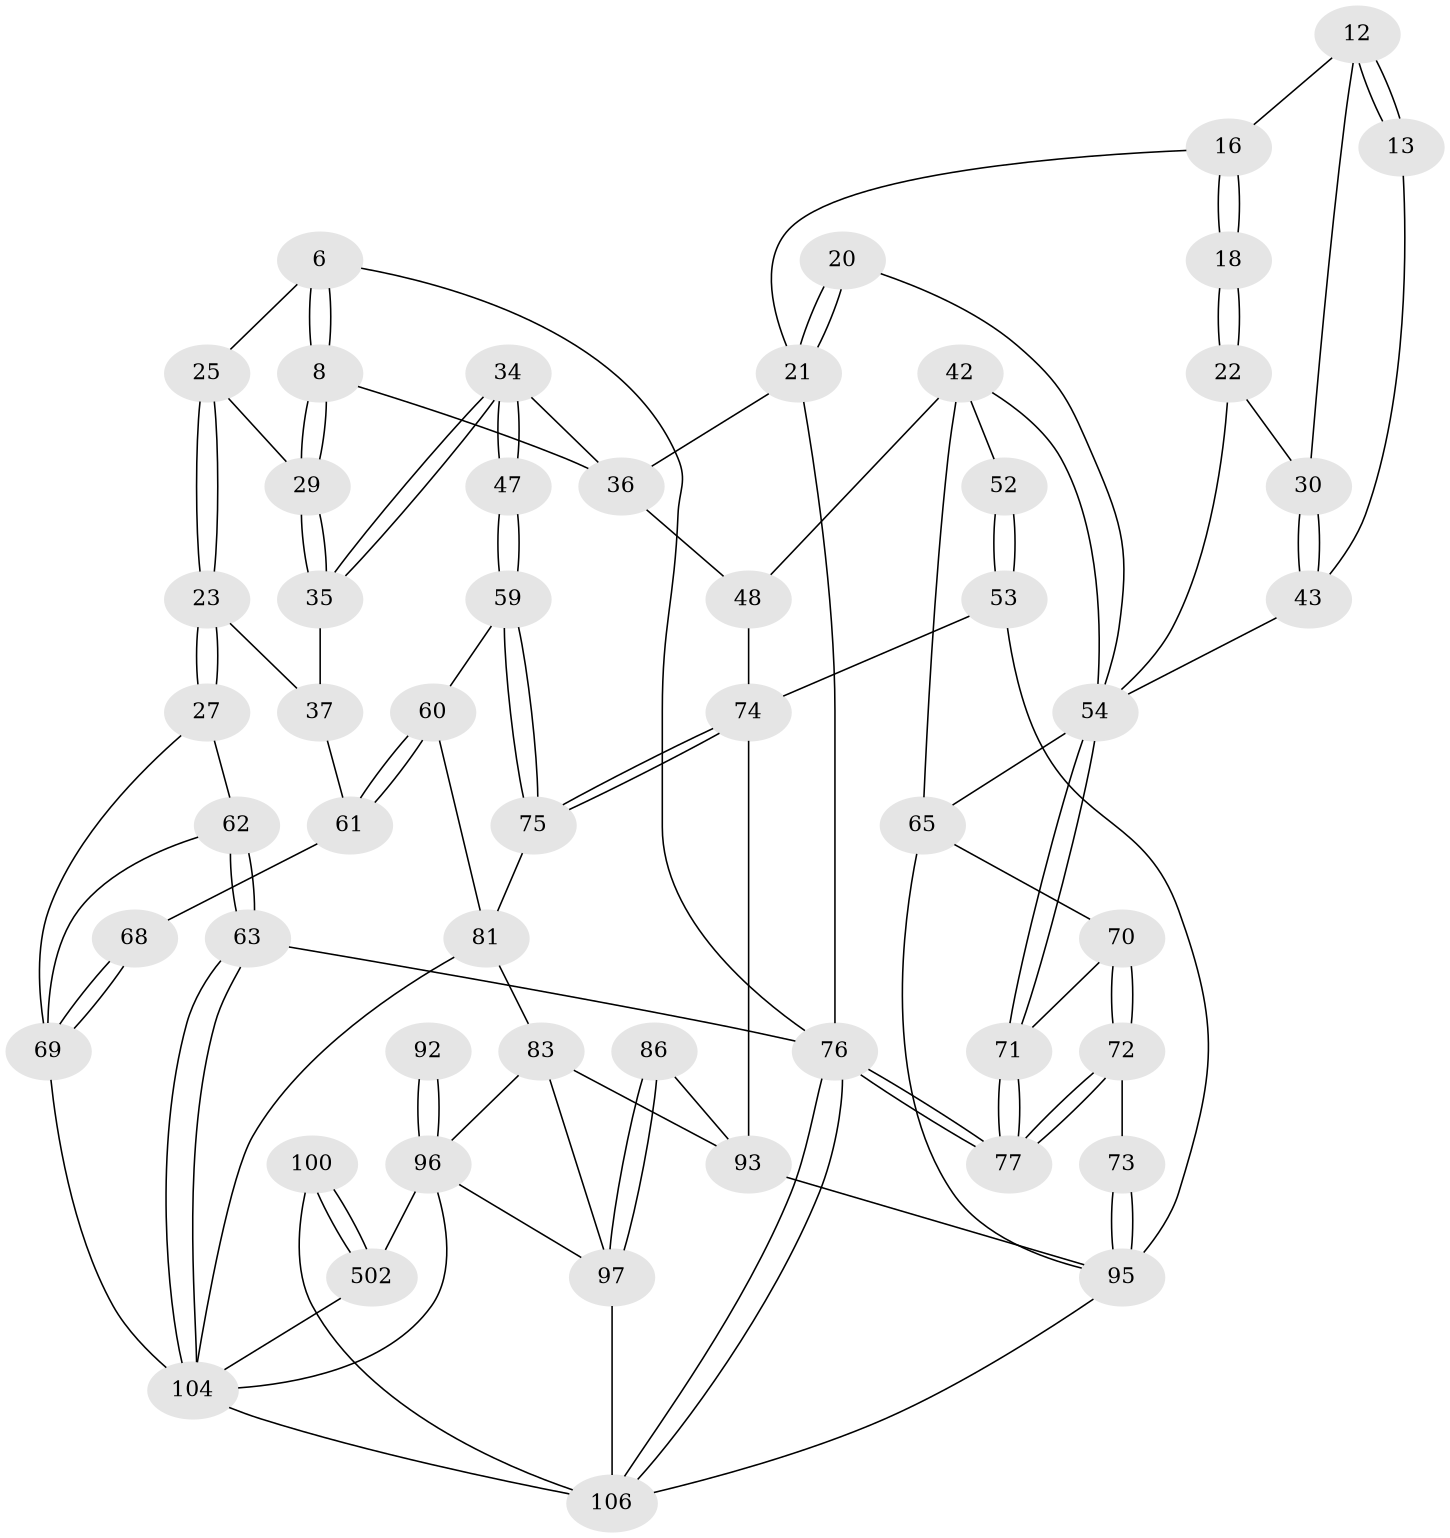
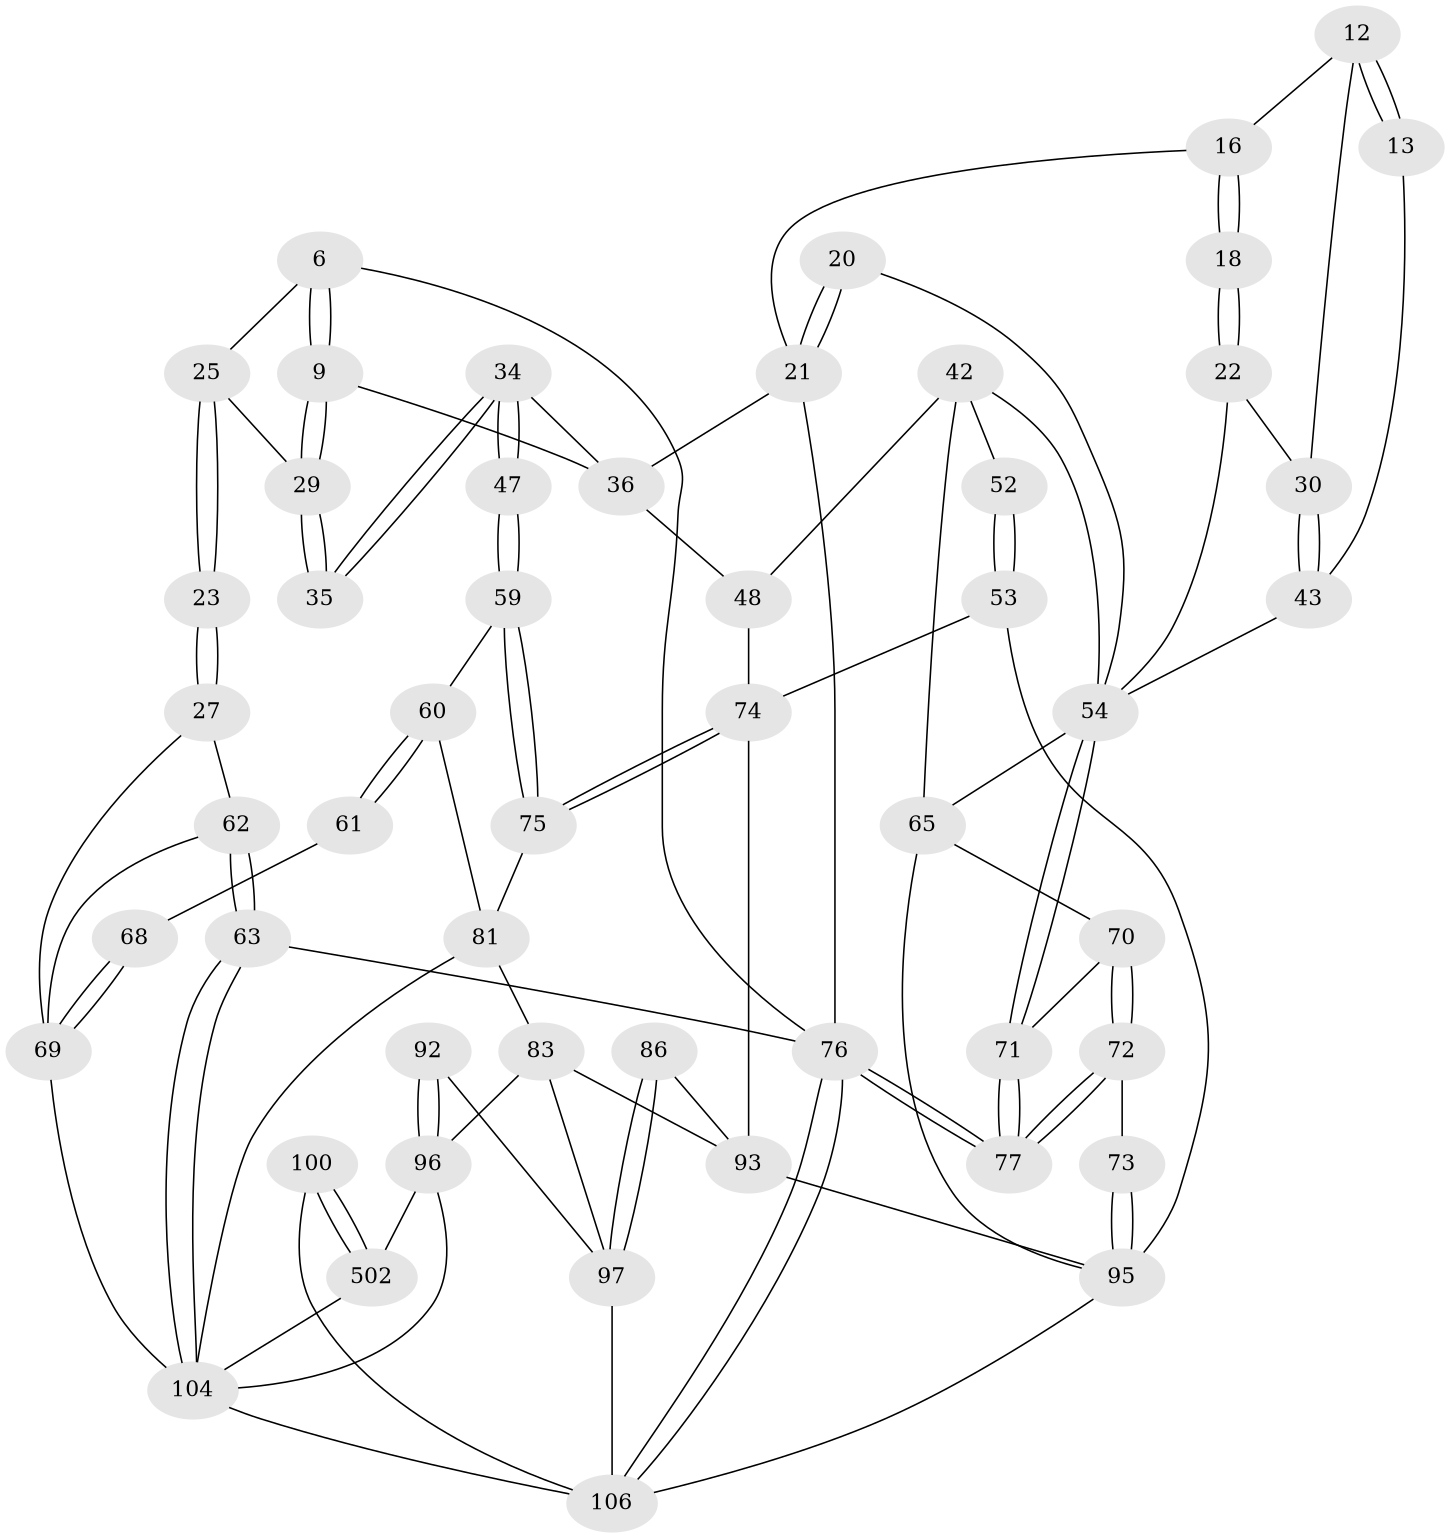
(320, 374) -> (320, 374)
(320, 713) -> none
(520, 1221) -> (520, 1165)
